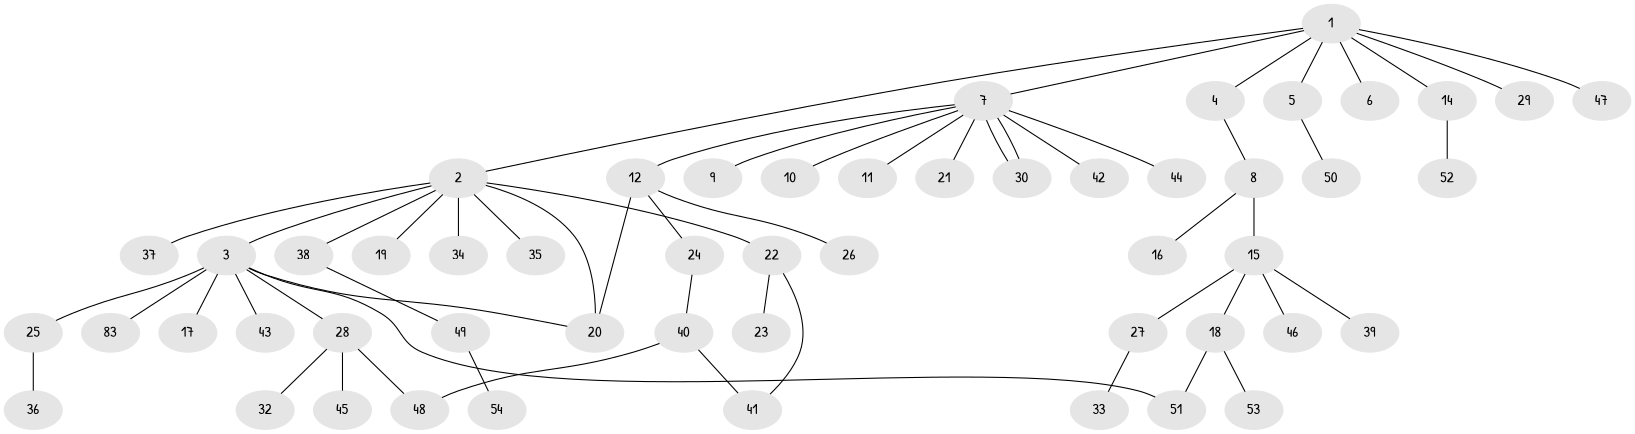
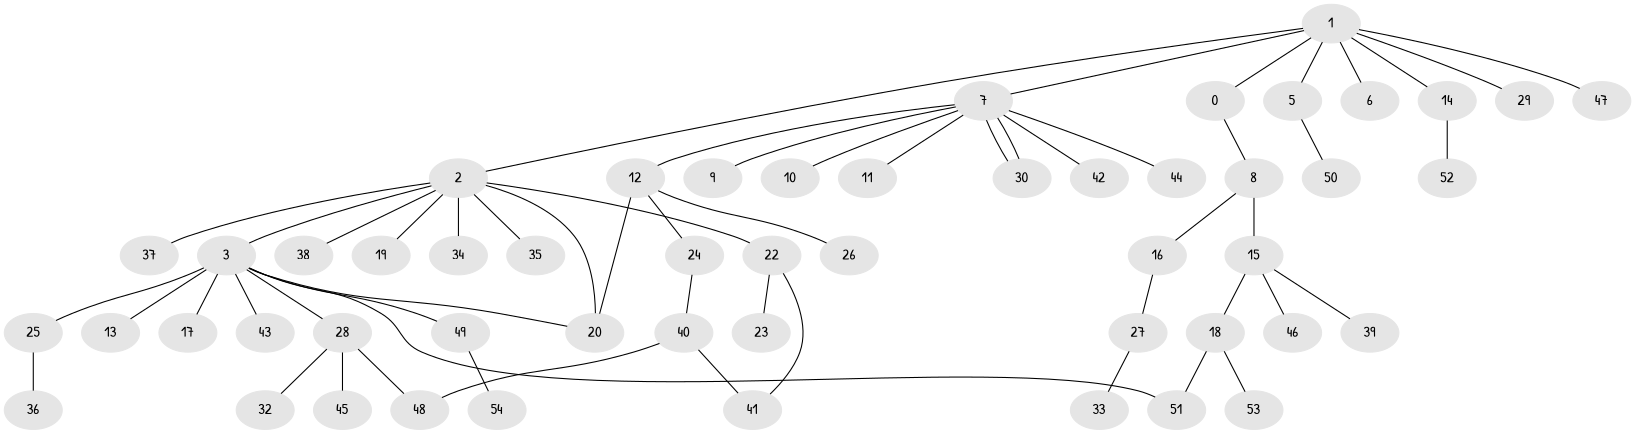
(1215, 101) -> (1215, 101)
(945, 178) -> none
(377, 291) -> (343, 295)
(1196, 294) -> (1148, 294)
(111, 333) -> (111, 333)
